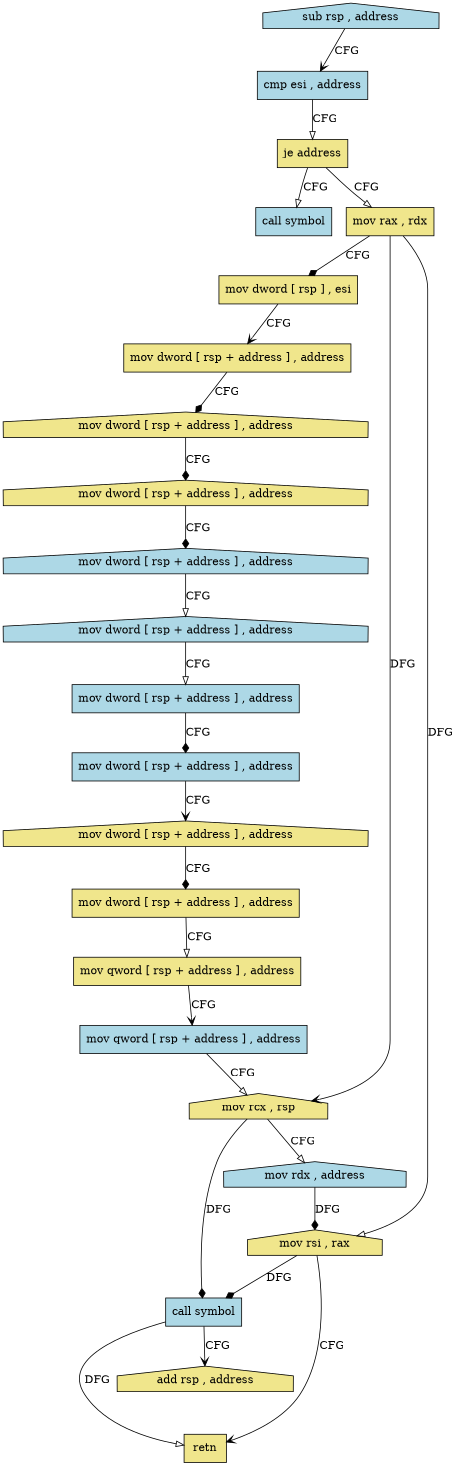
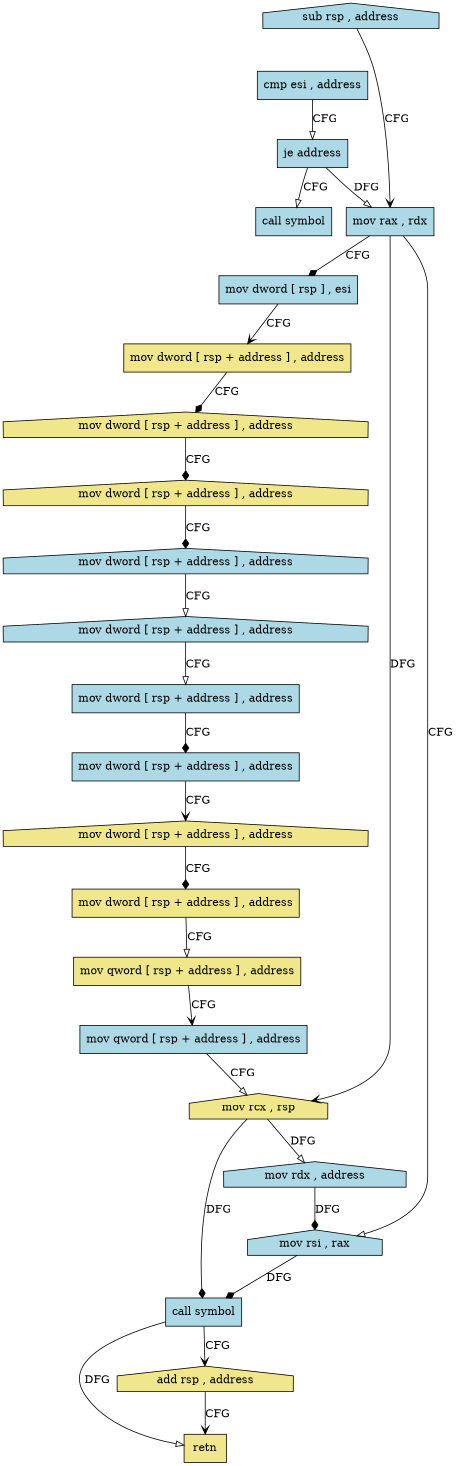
(335, 46) -> (383, 112)
(313, 154) -> (313, 154)
(367, 188) -> (367, 188)
(390, 222) -> (390, 222)
(288, 290) -> (288, 290)
(441, 733) -> (441, 733)
(303, 1142) -> (303, 1142)
(315, 1244) -> (315, 1244)
(313, 1367) -> (205, 1409)
